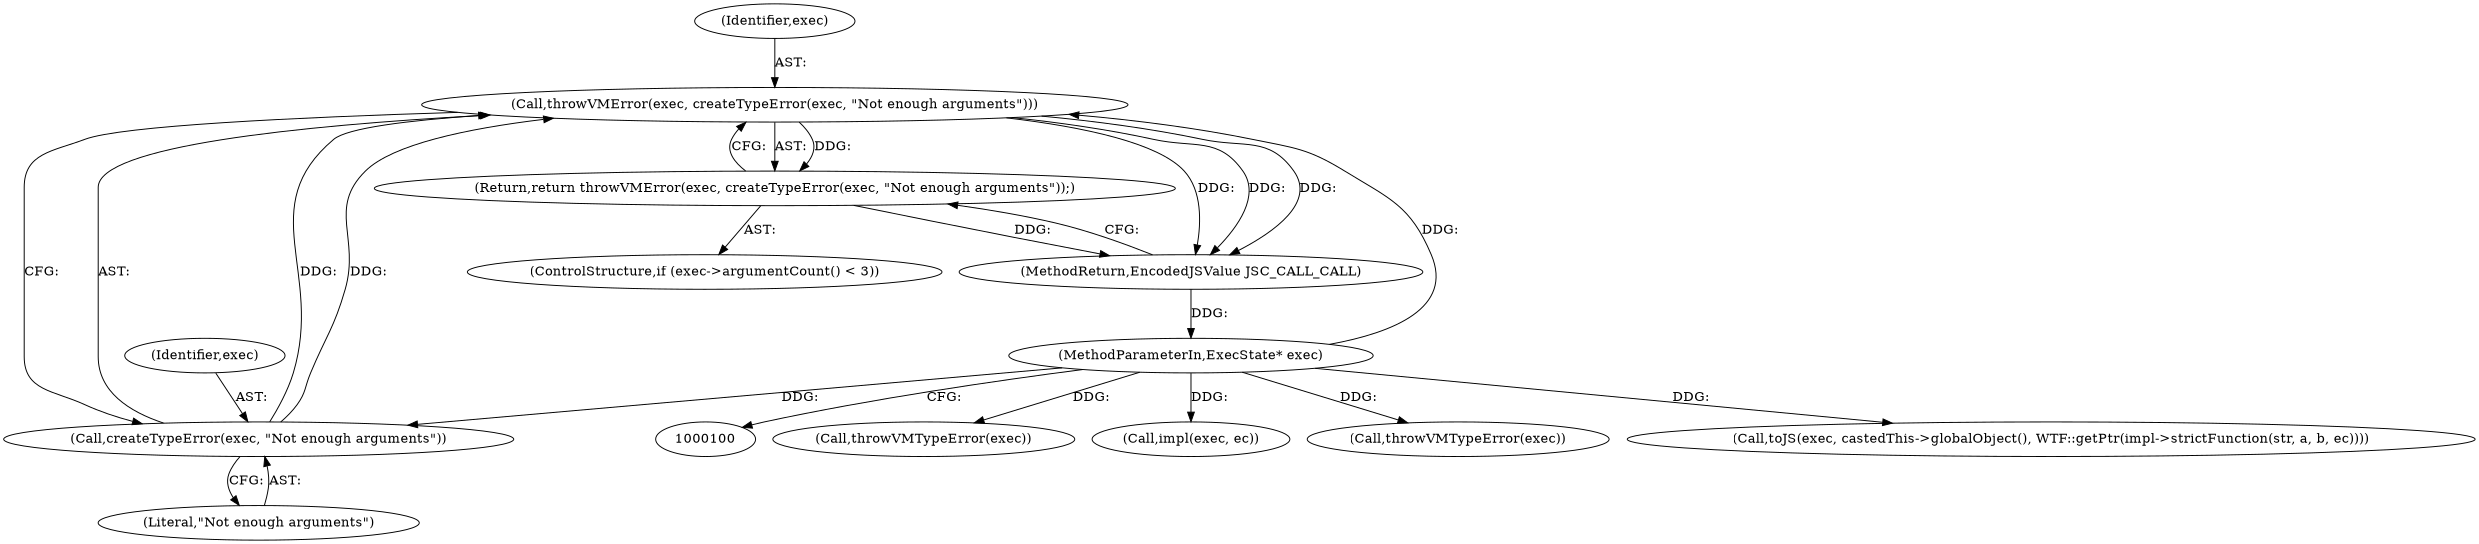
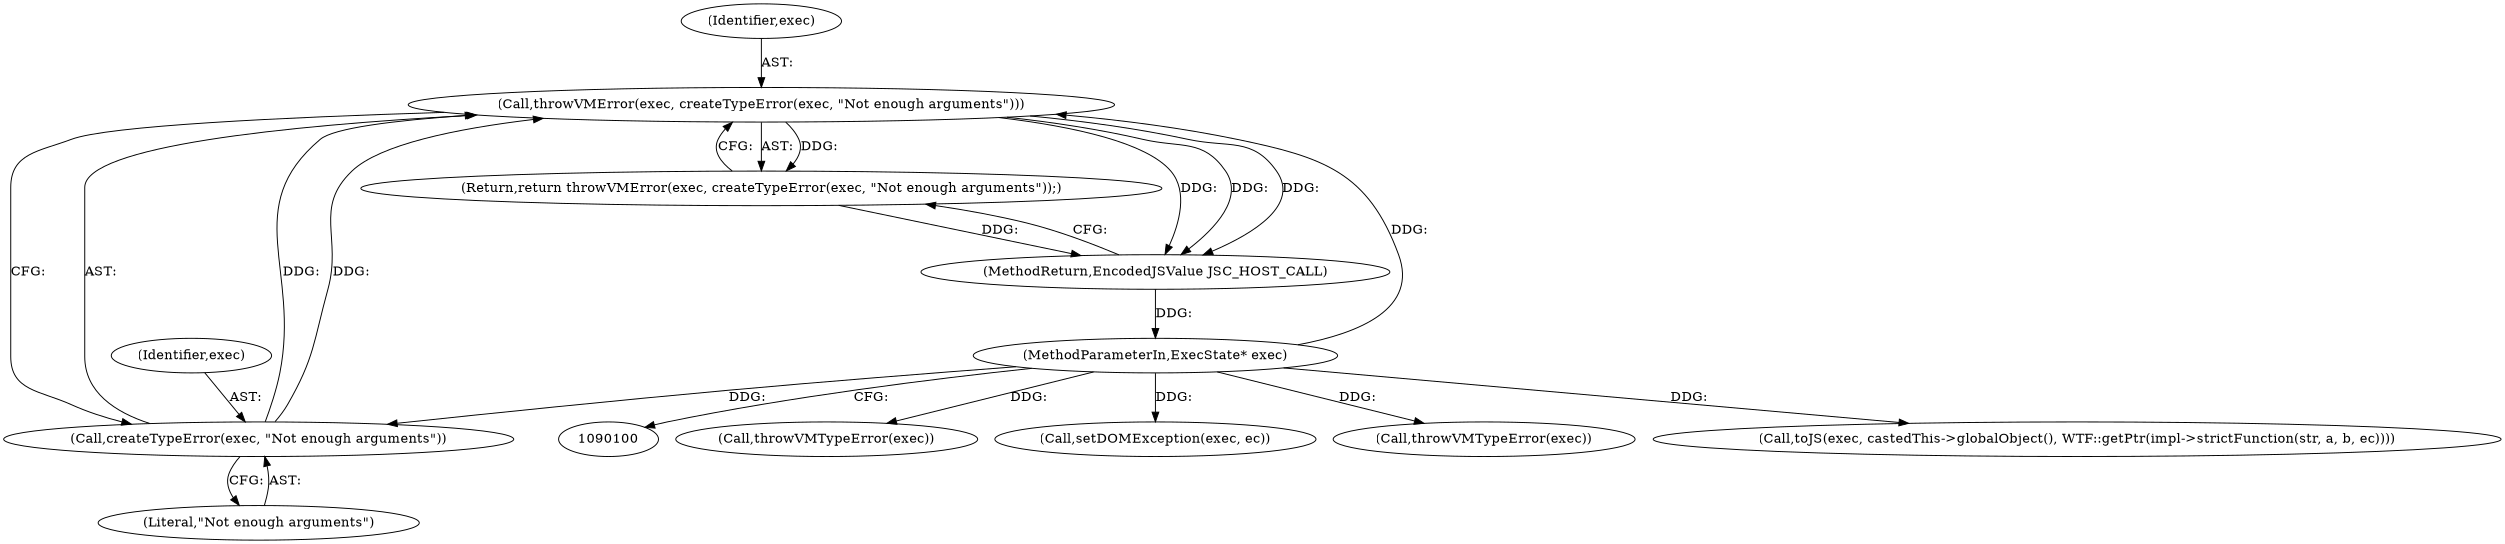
(705, 272) -> none
(1191, 272) -> (1155, 272)
(706, 439) -> (609, 439)
(1191, 439) -> (1155, 439)
